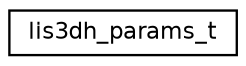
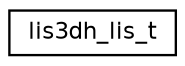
(123, 33) -> (93, 33)
